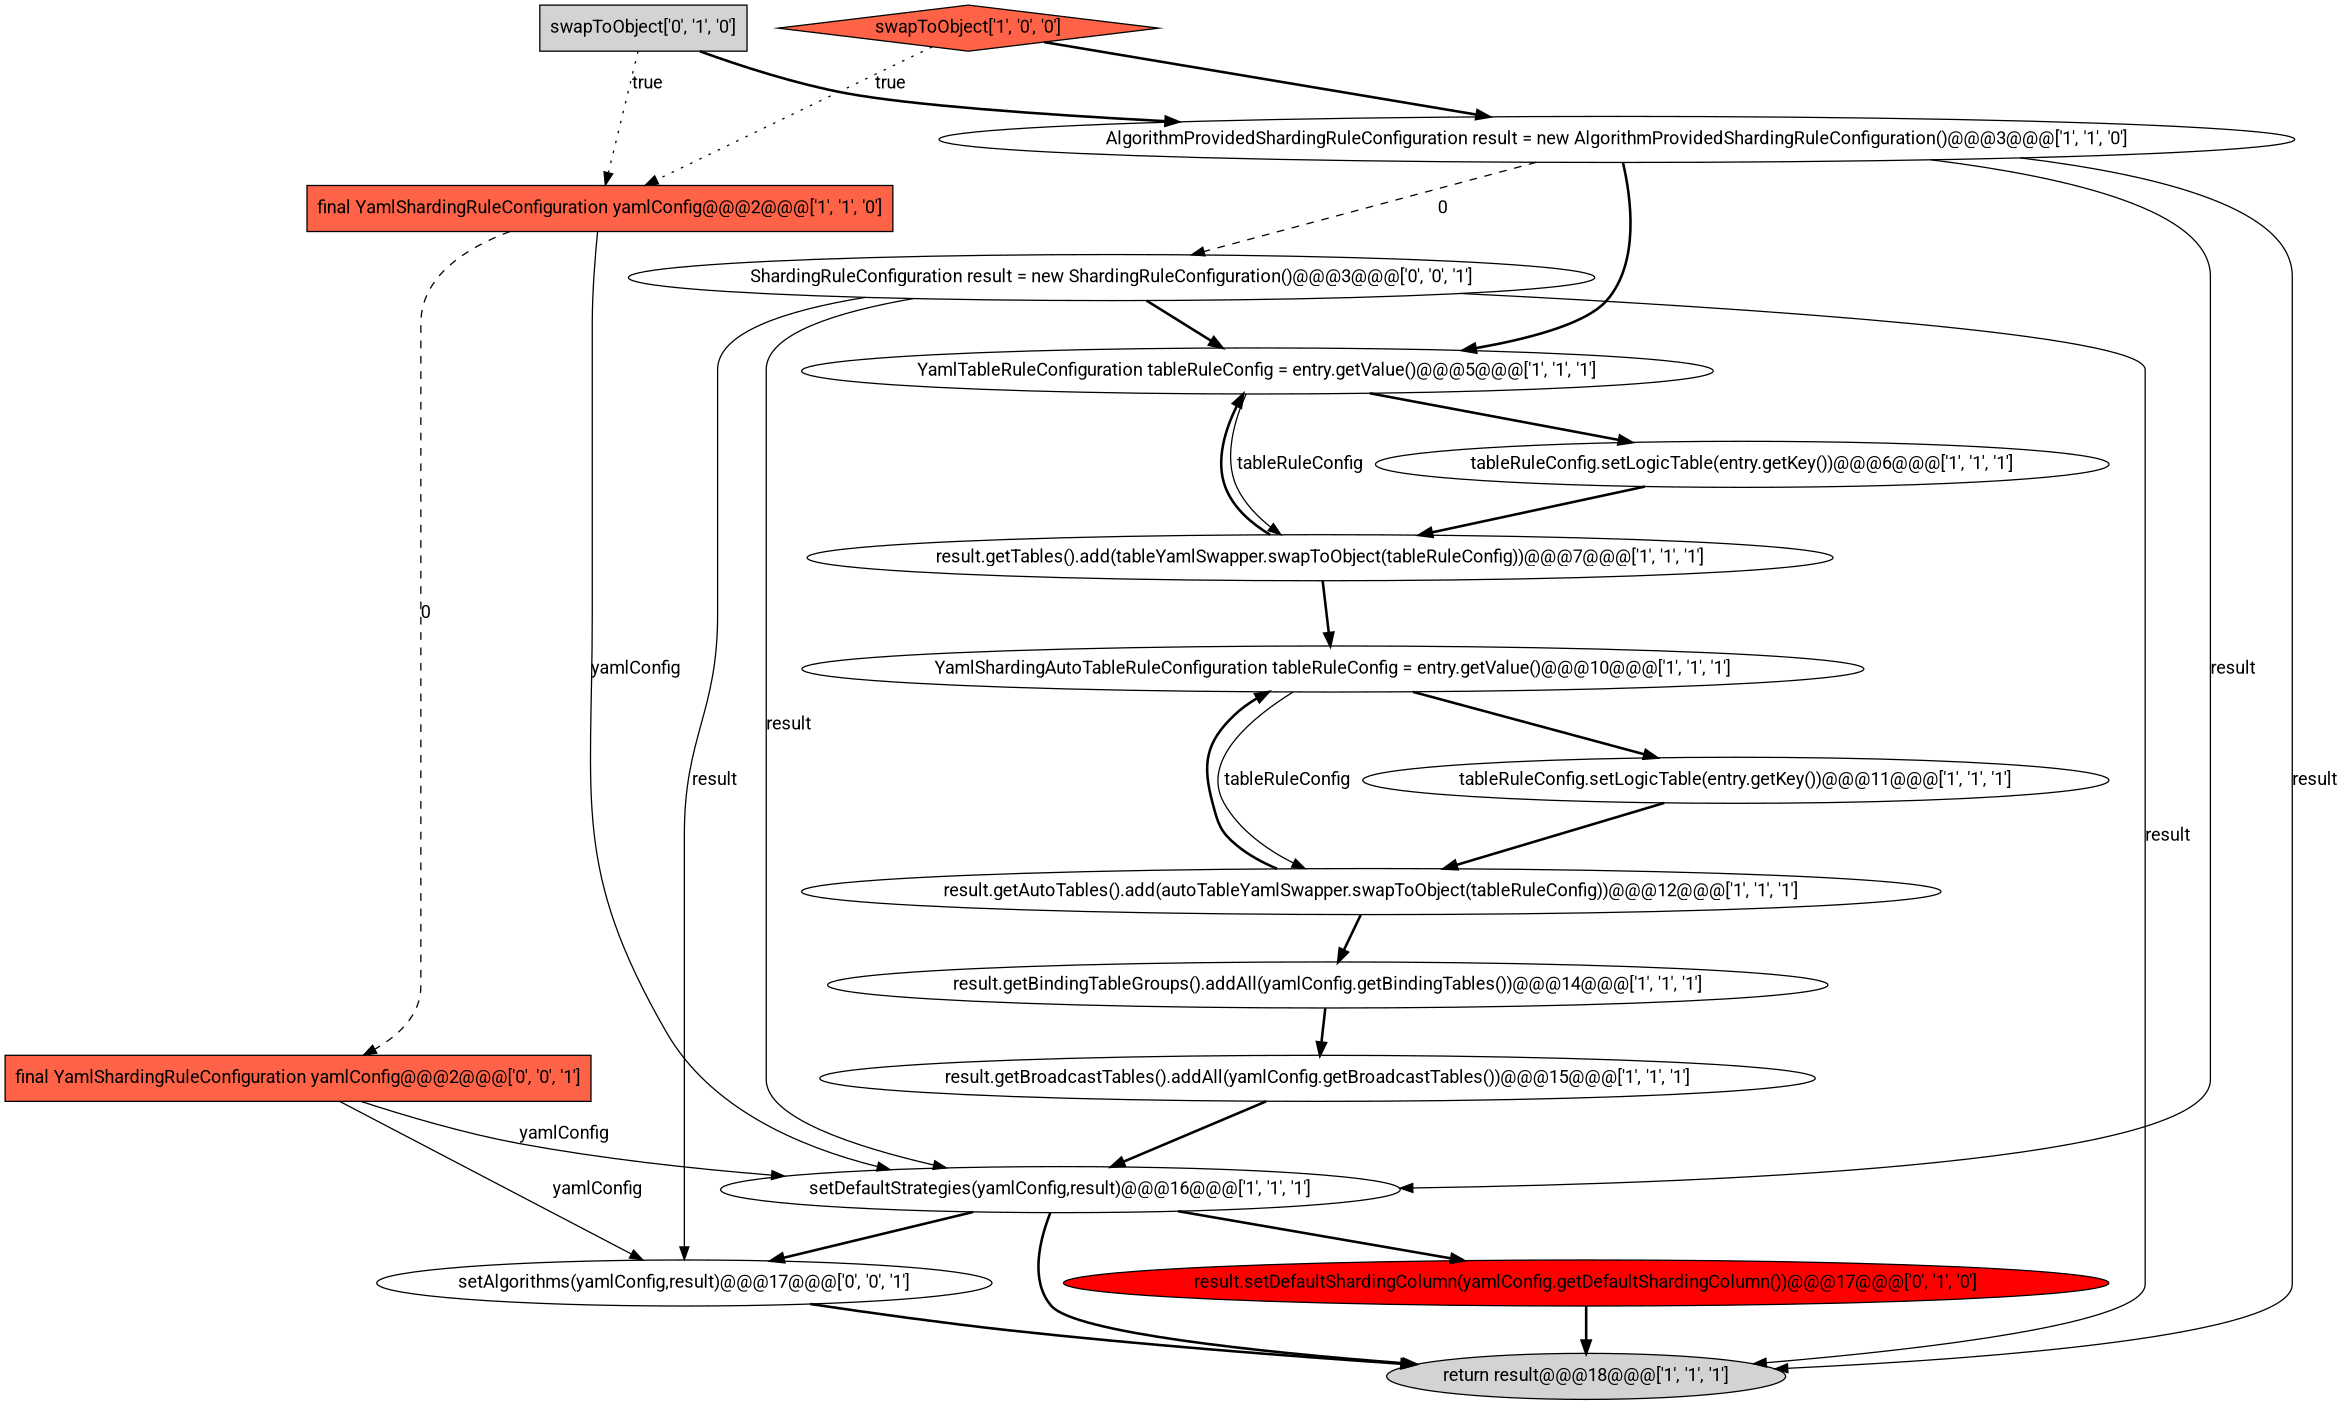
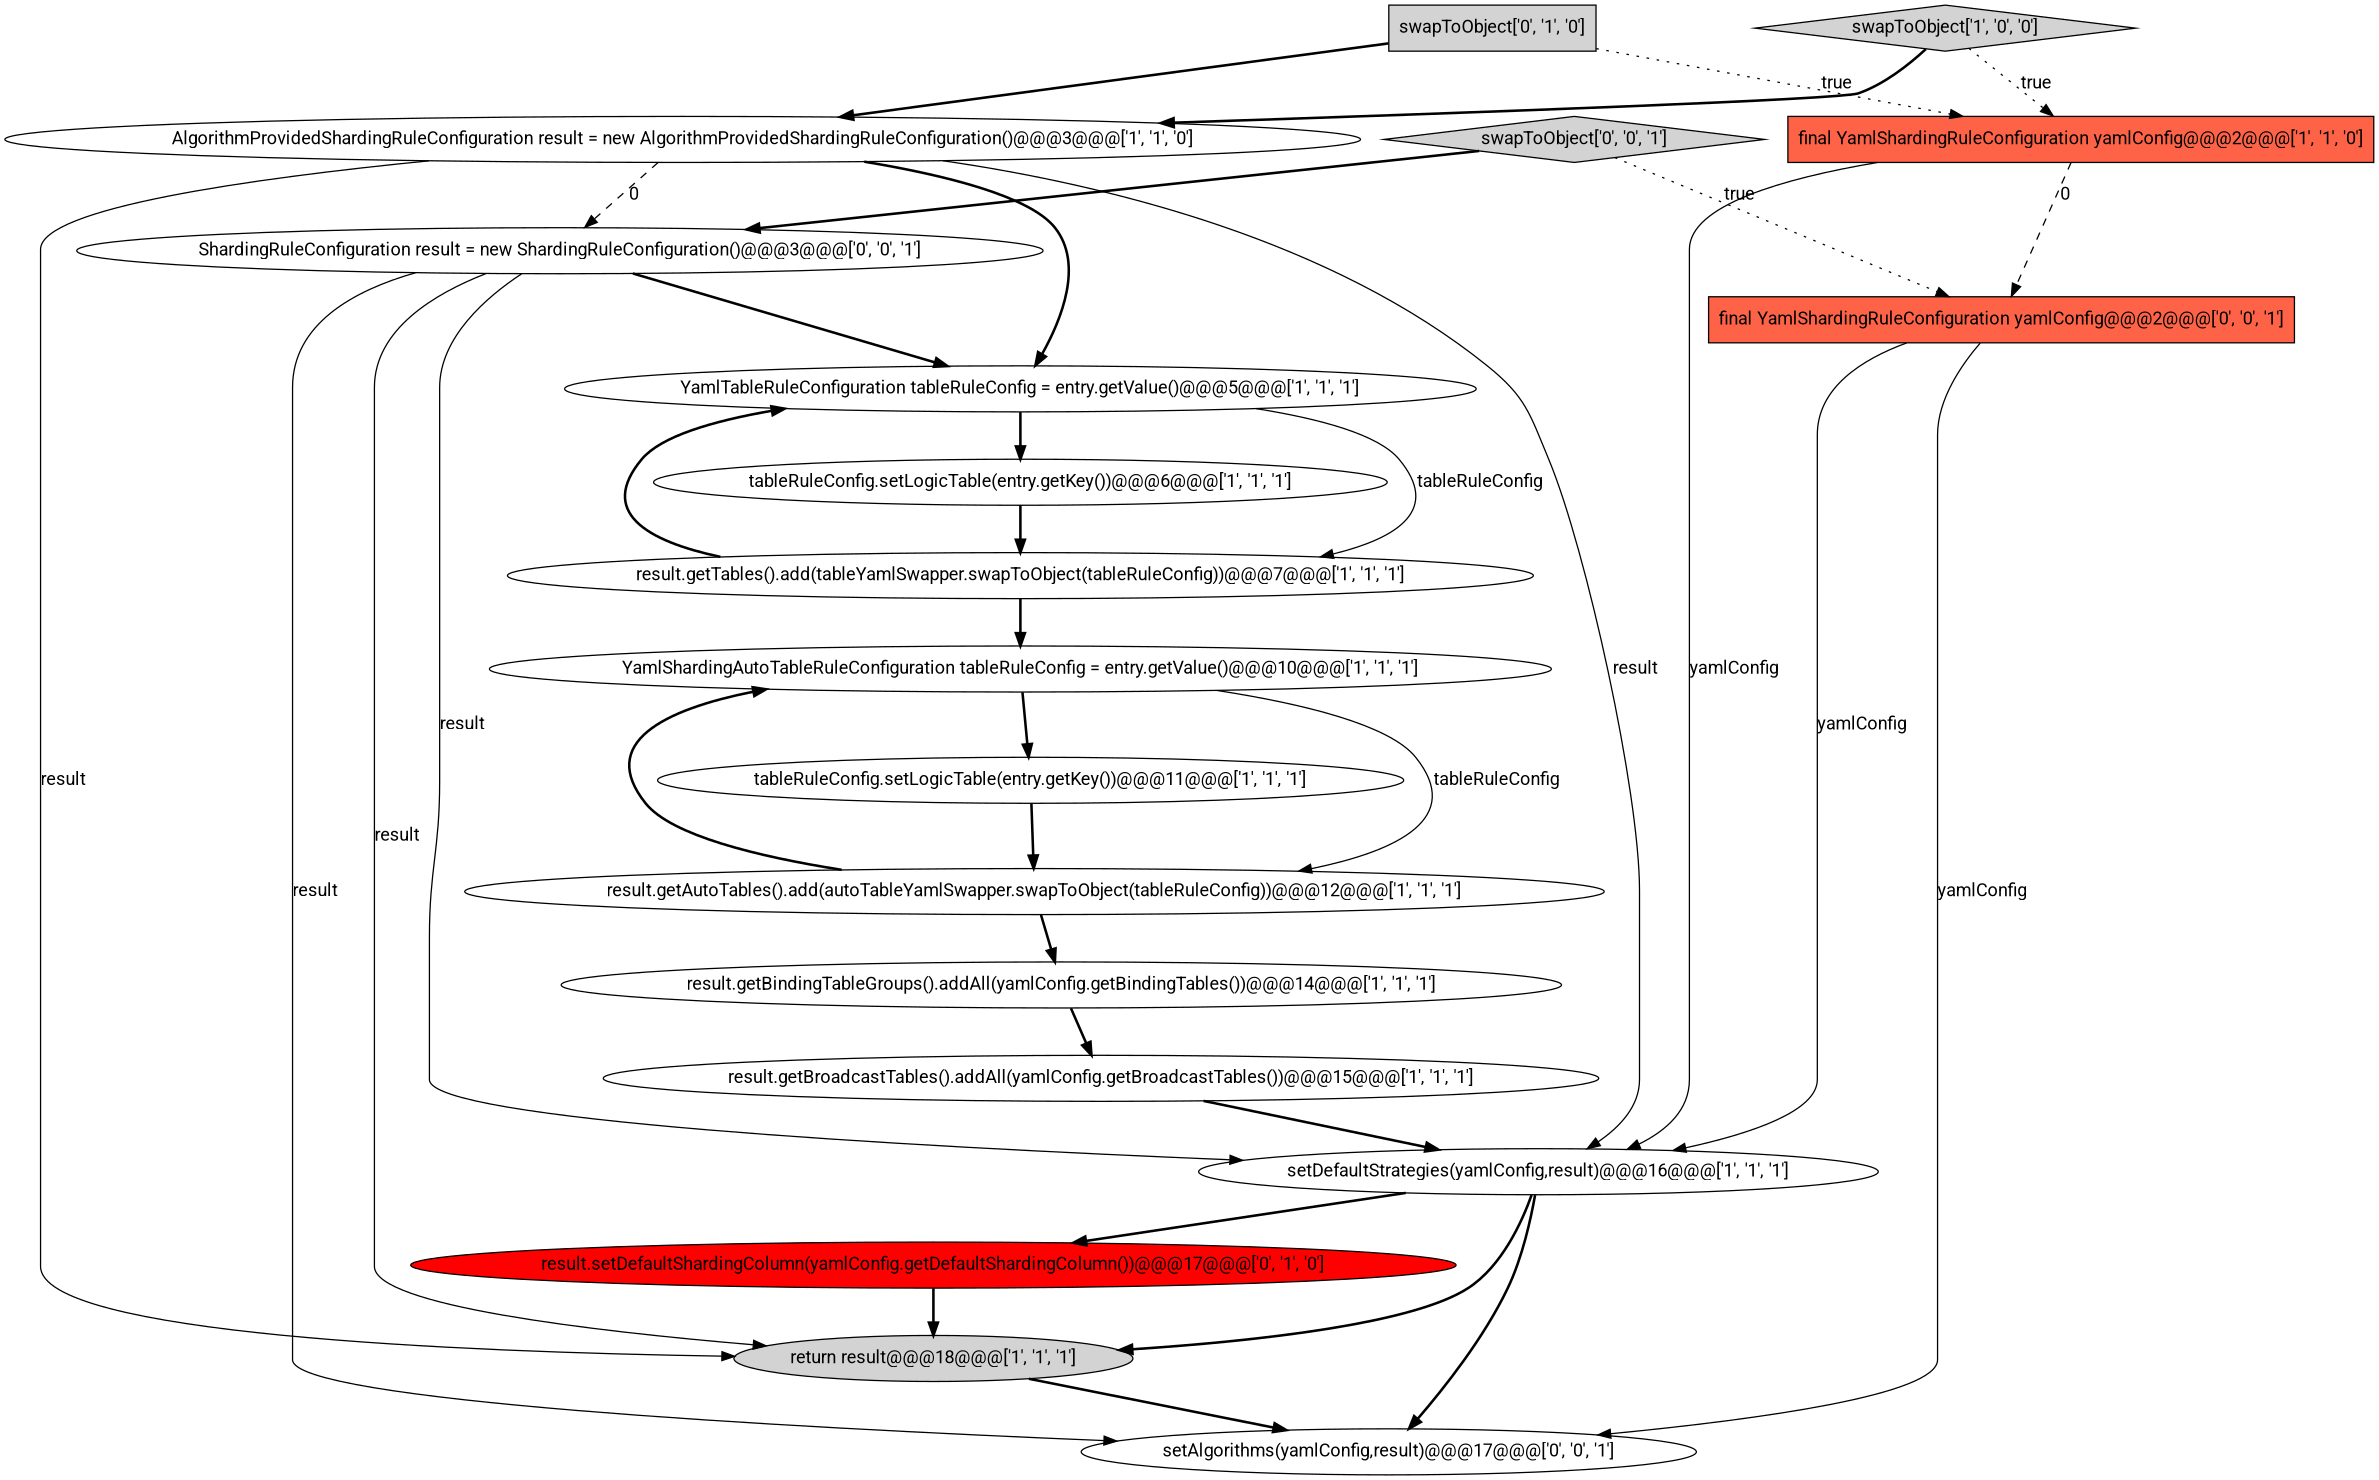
(968, 28) -> (1945, 28)
none -> (1574, 139)
(1105, 1340) -> (1151, 1403)
